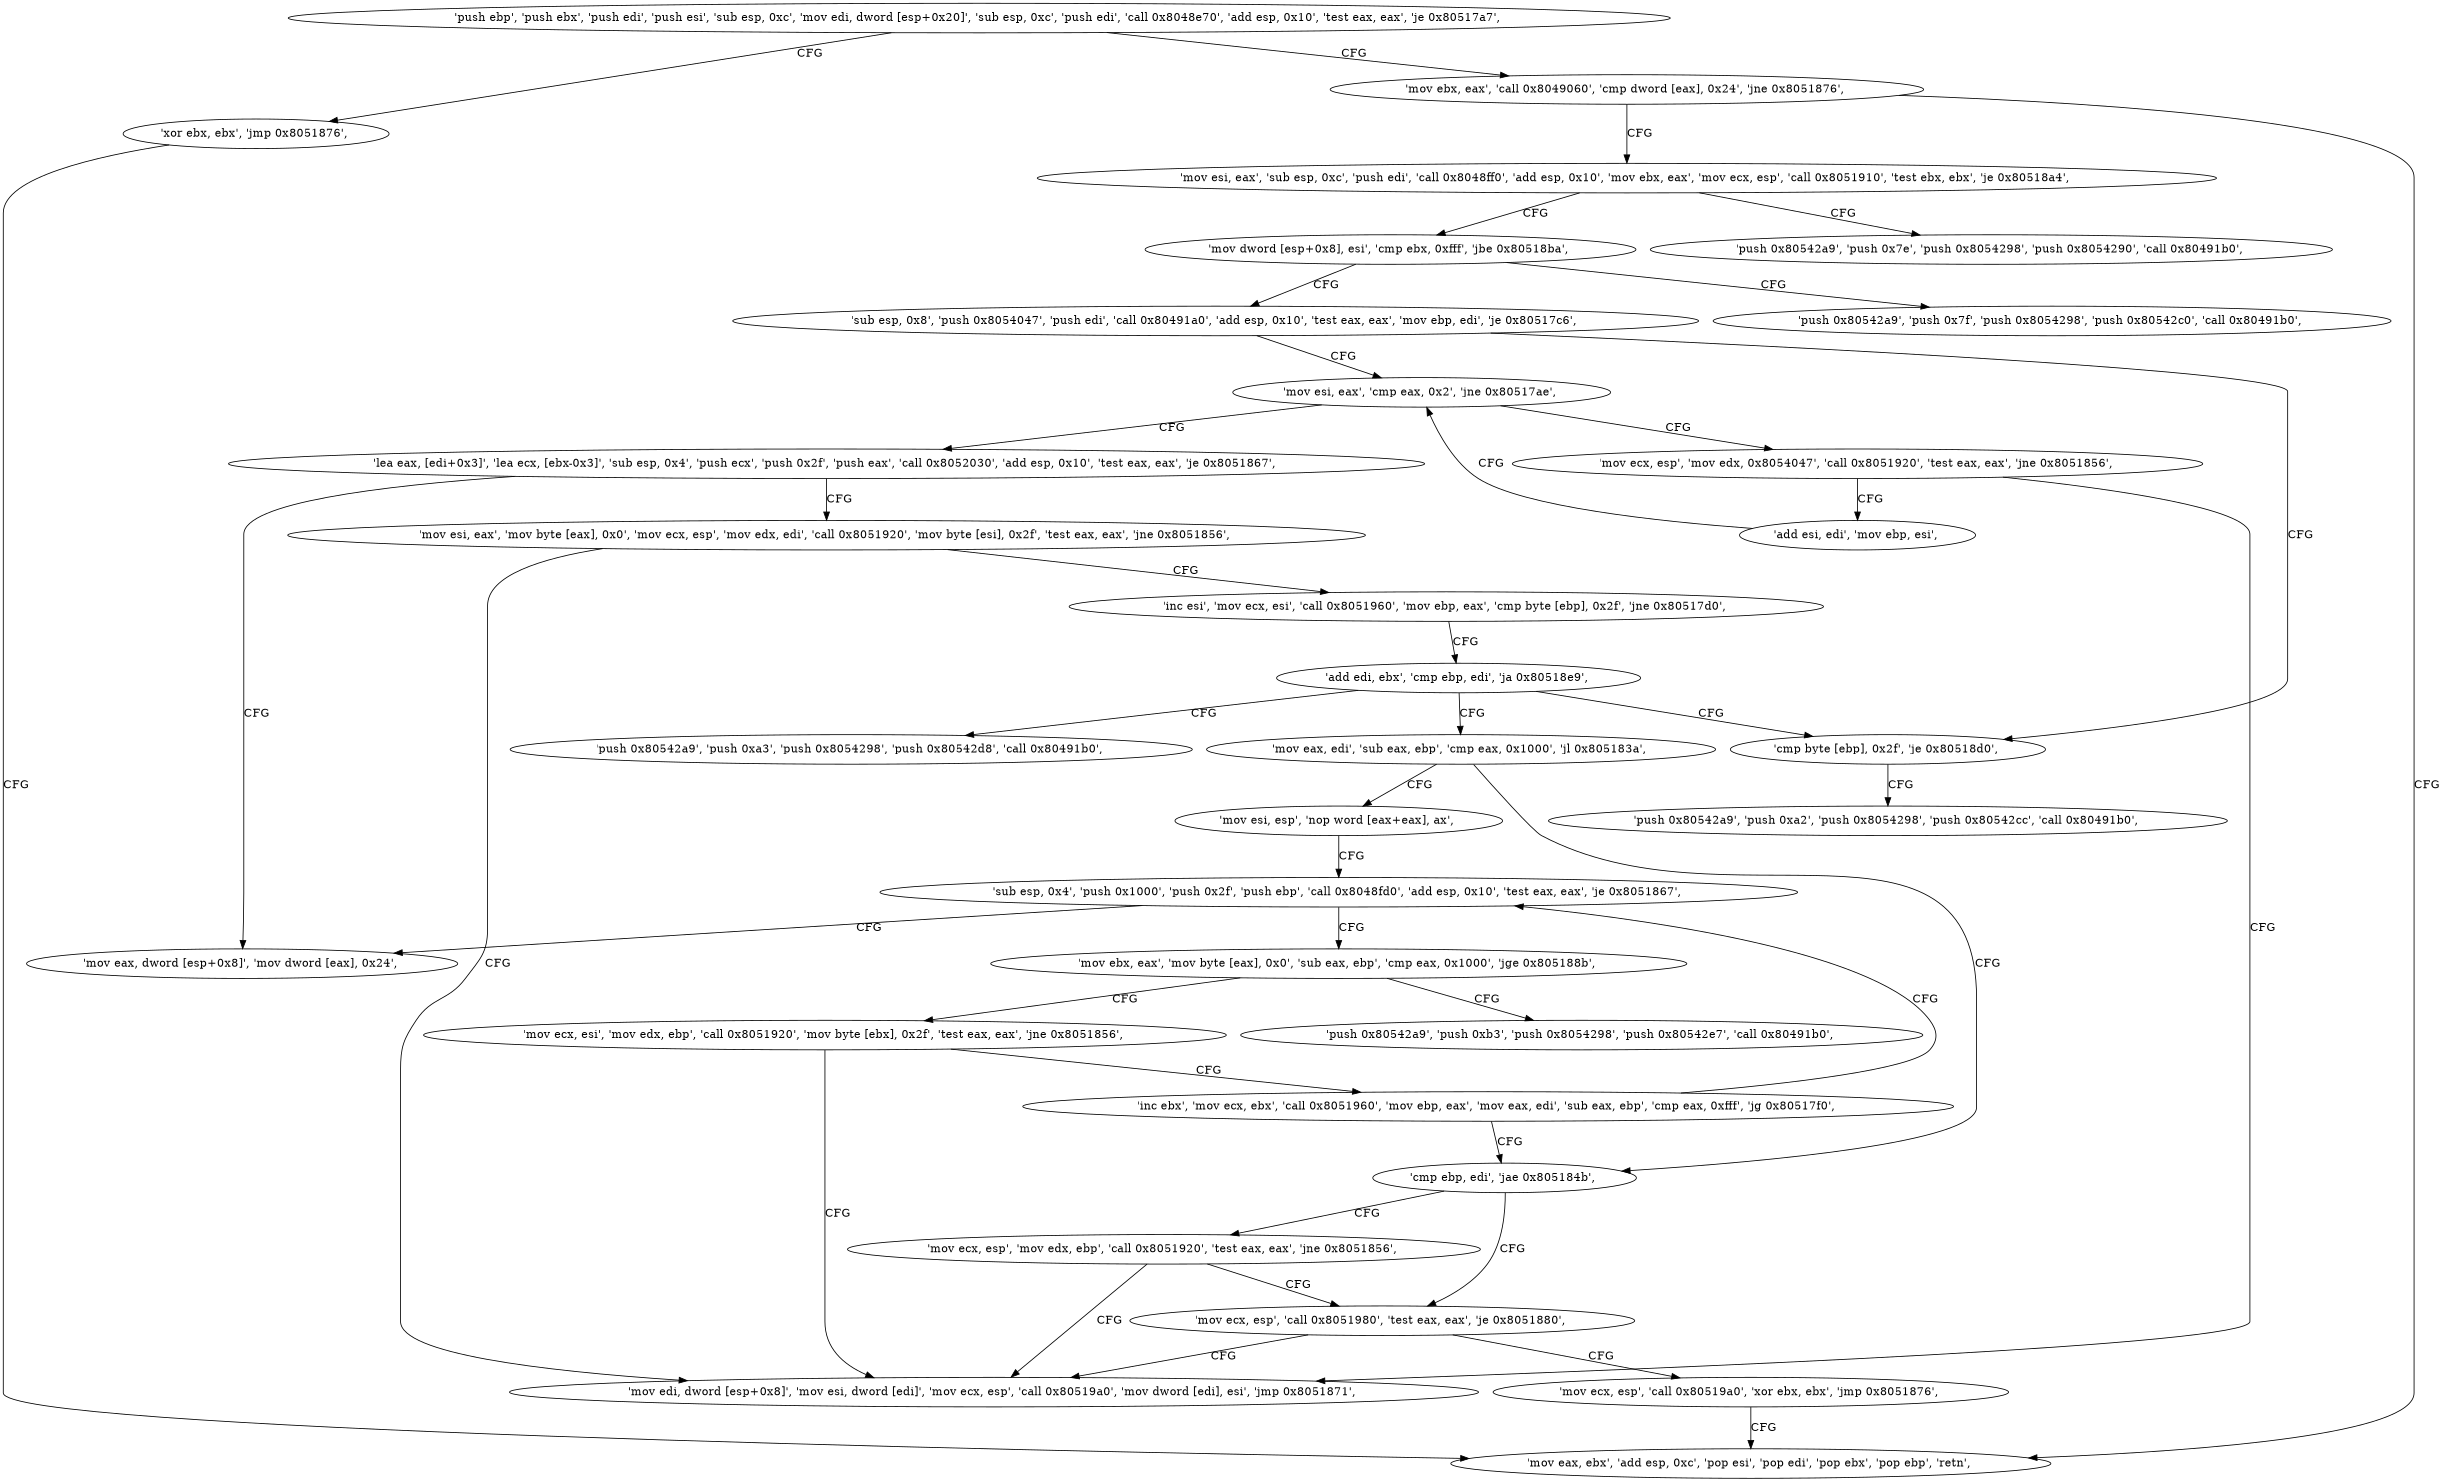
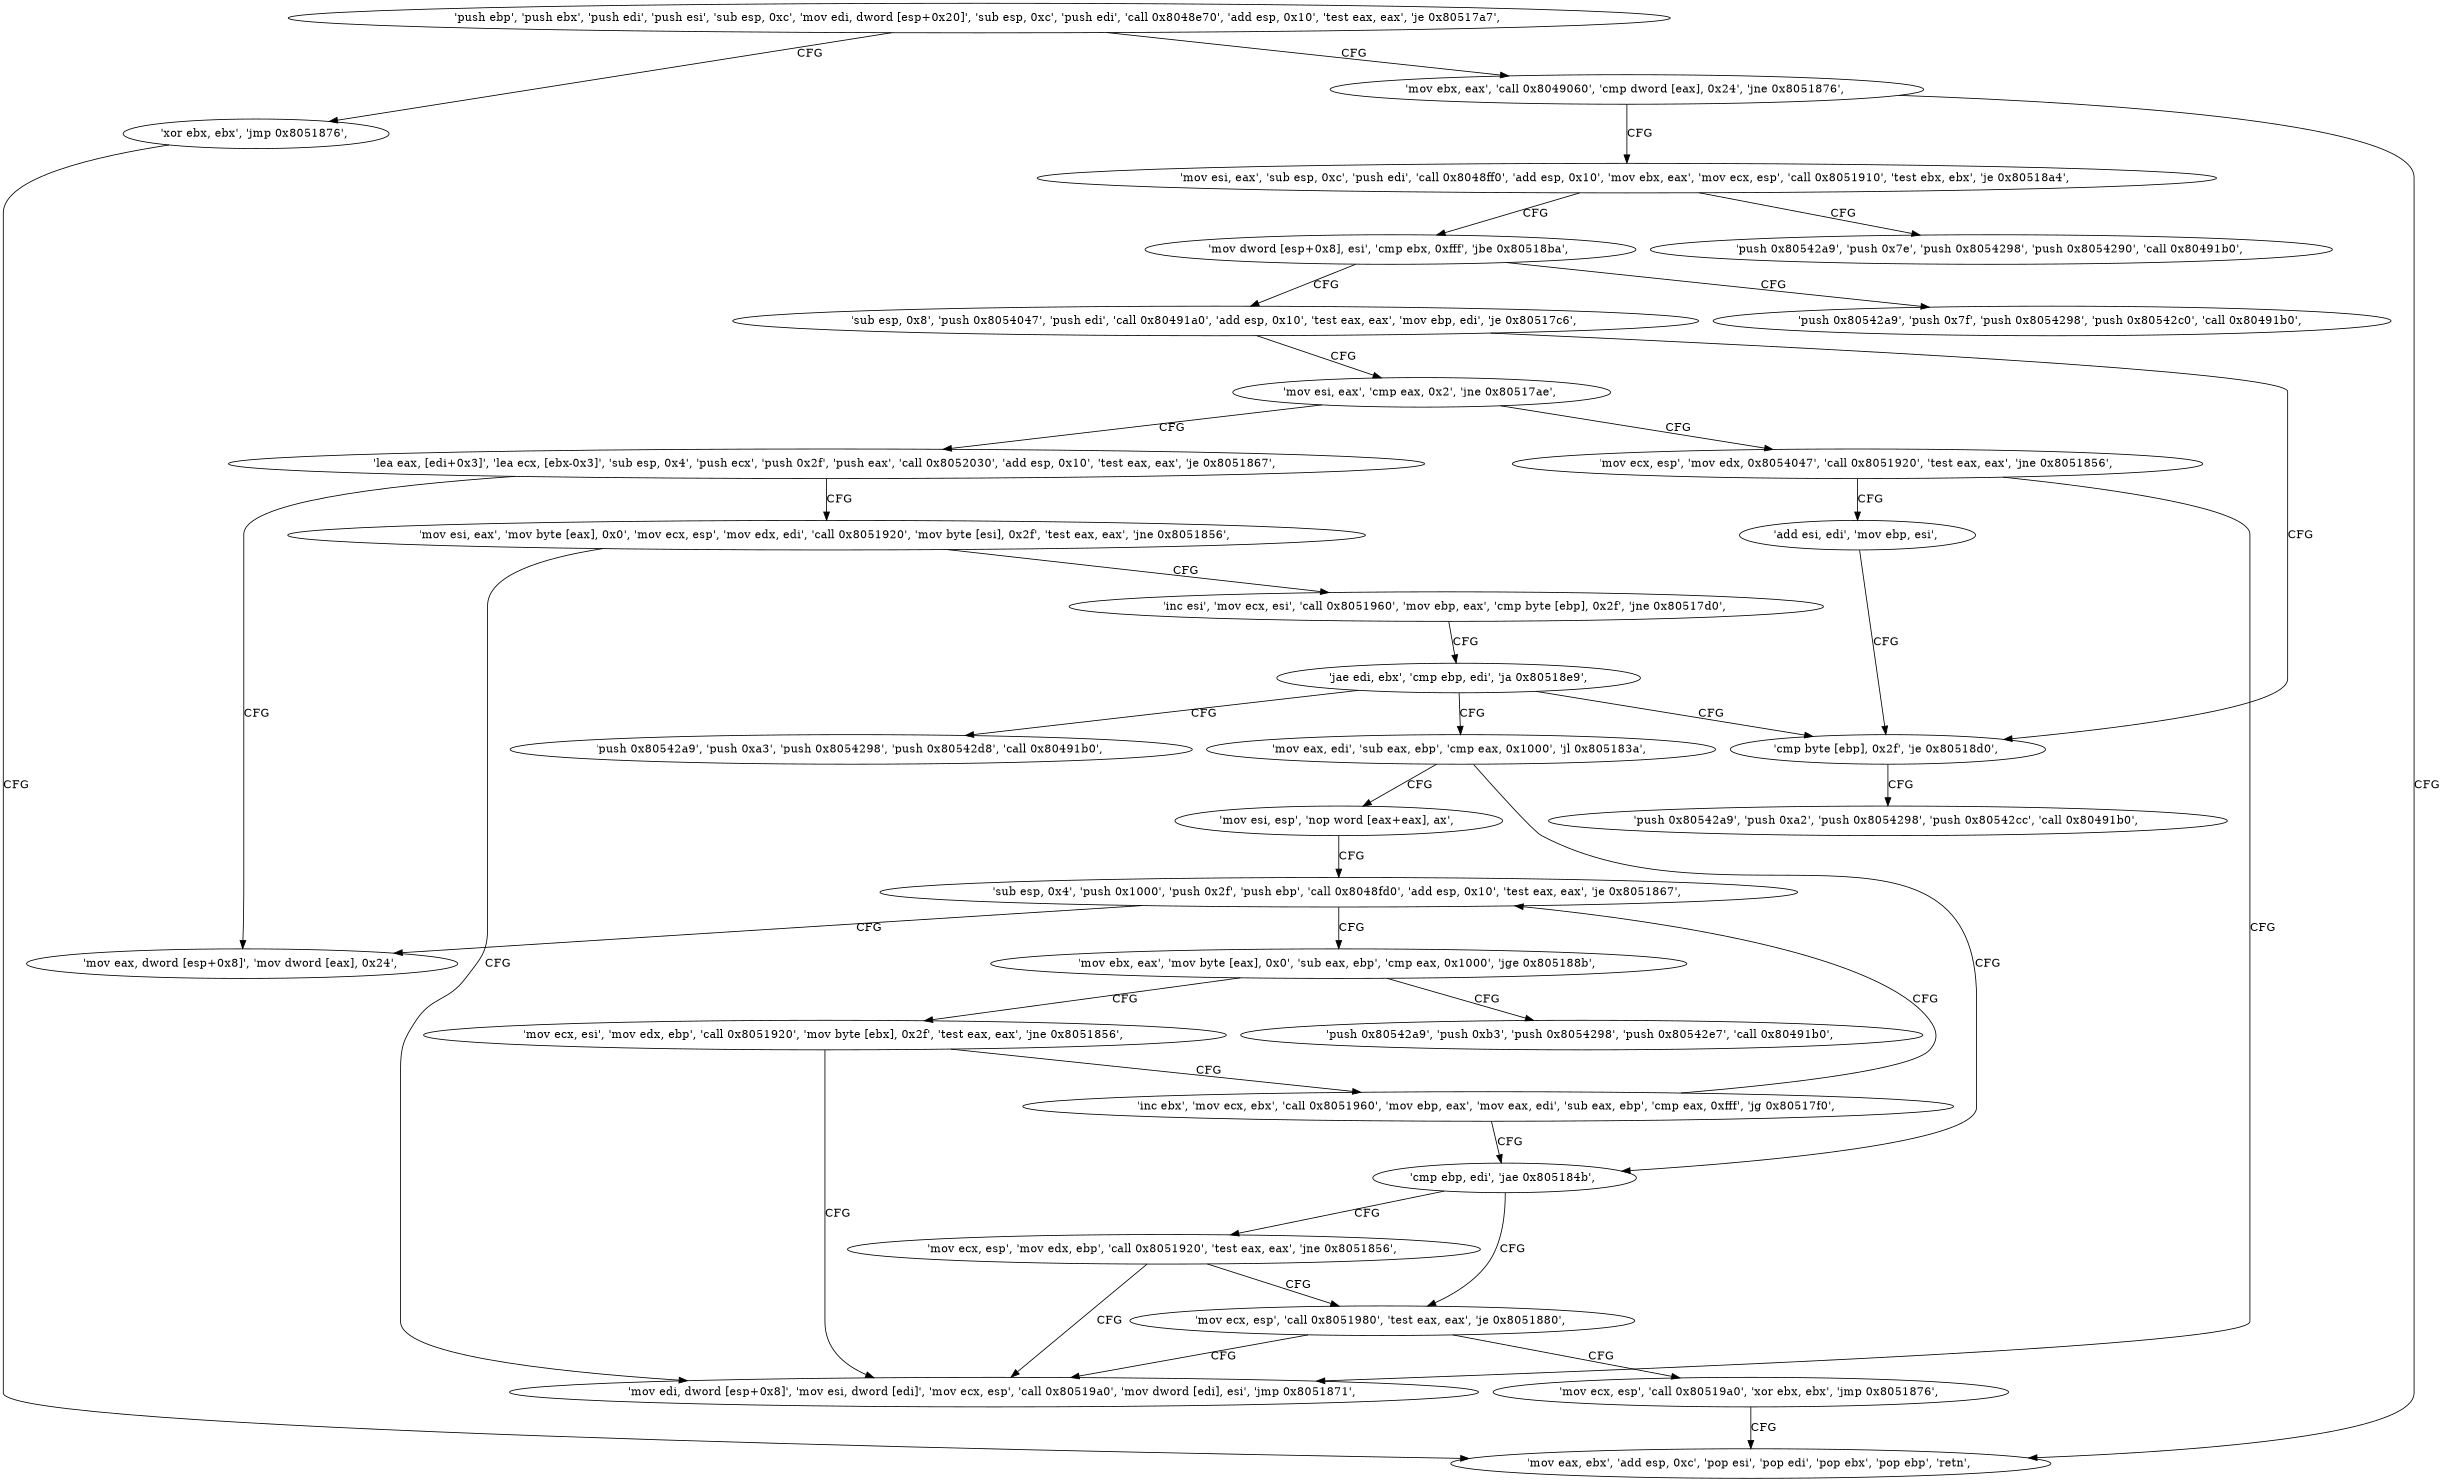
(1573, 507) -> (1872, 638)
(1459, 678) -> (1459, 678)
